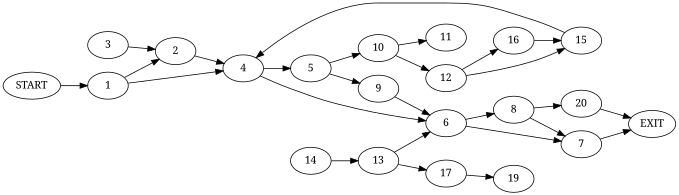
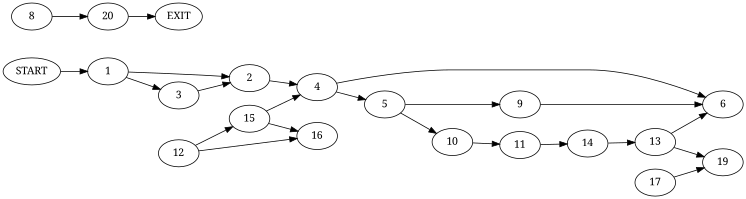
(544, 41) -> (280, 126)
(409, 62) -> none
(172, 77) -> (140, 82)
(476, 117) -> none
none -> (550, 144)
(581, 144) -> none
(409, 166) -> (686, 151)
